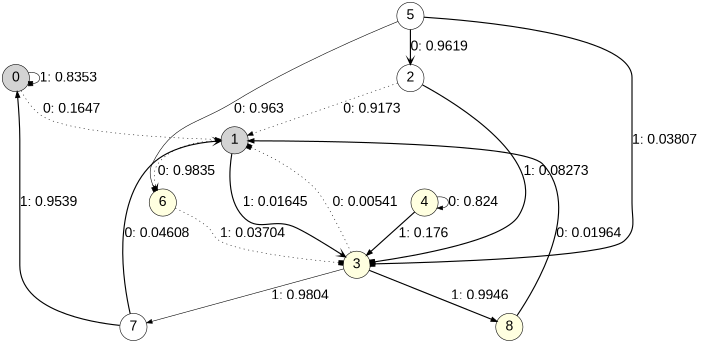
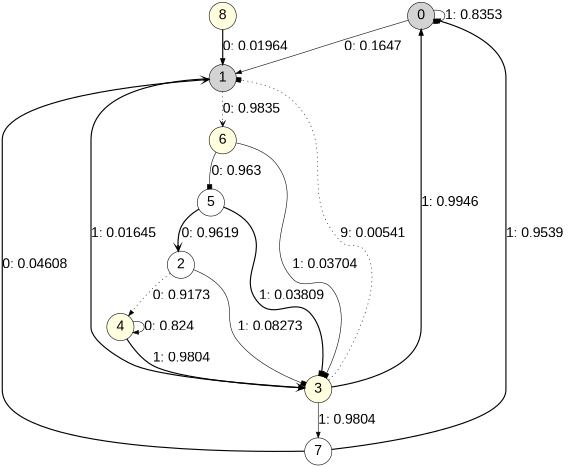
(258, 88) -> (211, 167)
(325, 108) -> (150, 291)
(111, 132) -> (325, 46)
(668, 140) -> (295, 296)
(369, 203) -> (377, 234)
(523, 203) -> (234, 335)
(431, 234) -> (187, 358)
(250, 250) -> (283, 263)
(430, 295) -> (421, 239)
